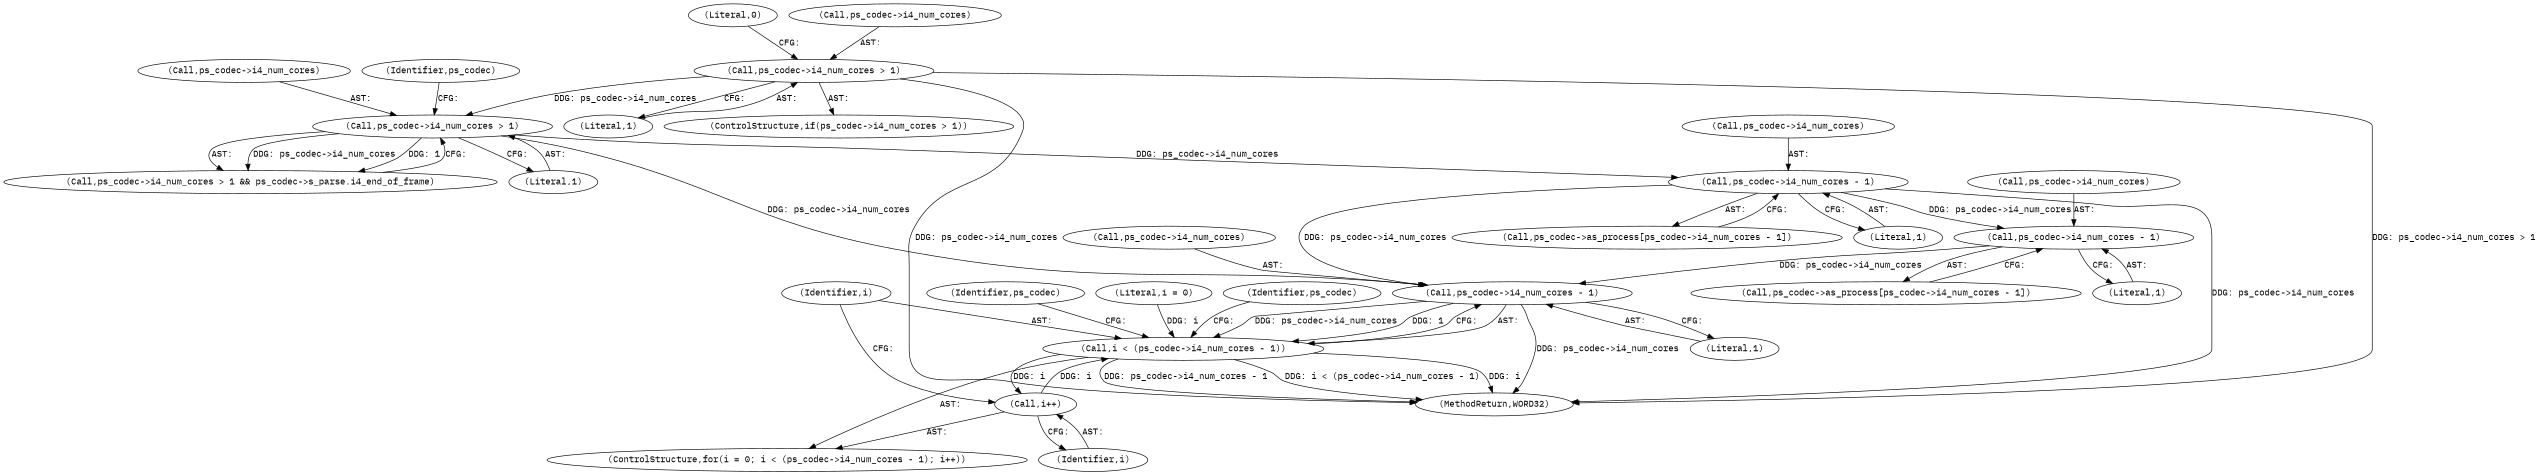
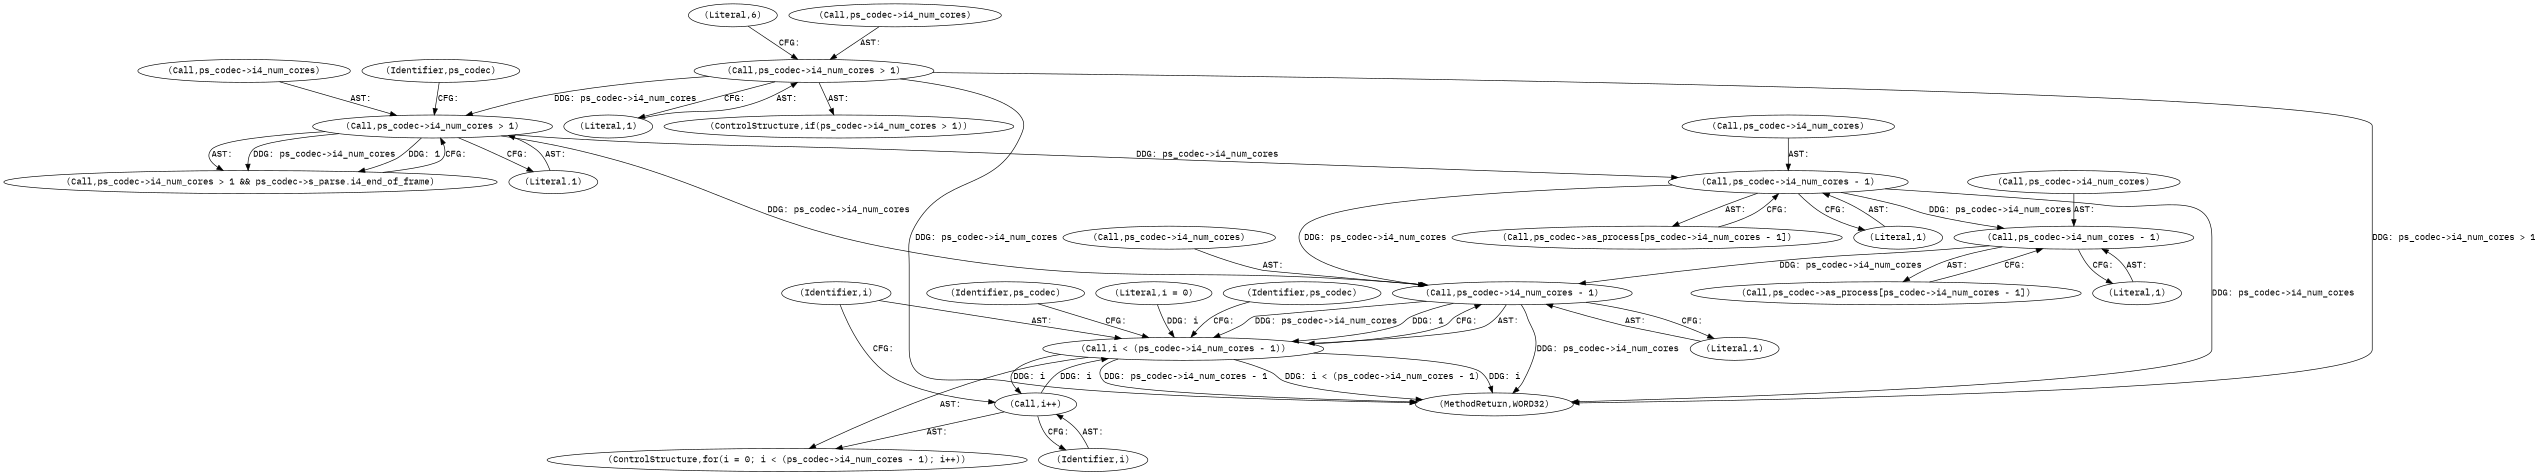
(733, 15) -> (733, 15)
